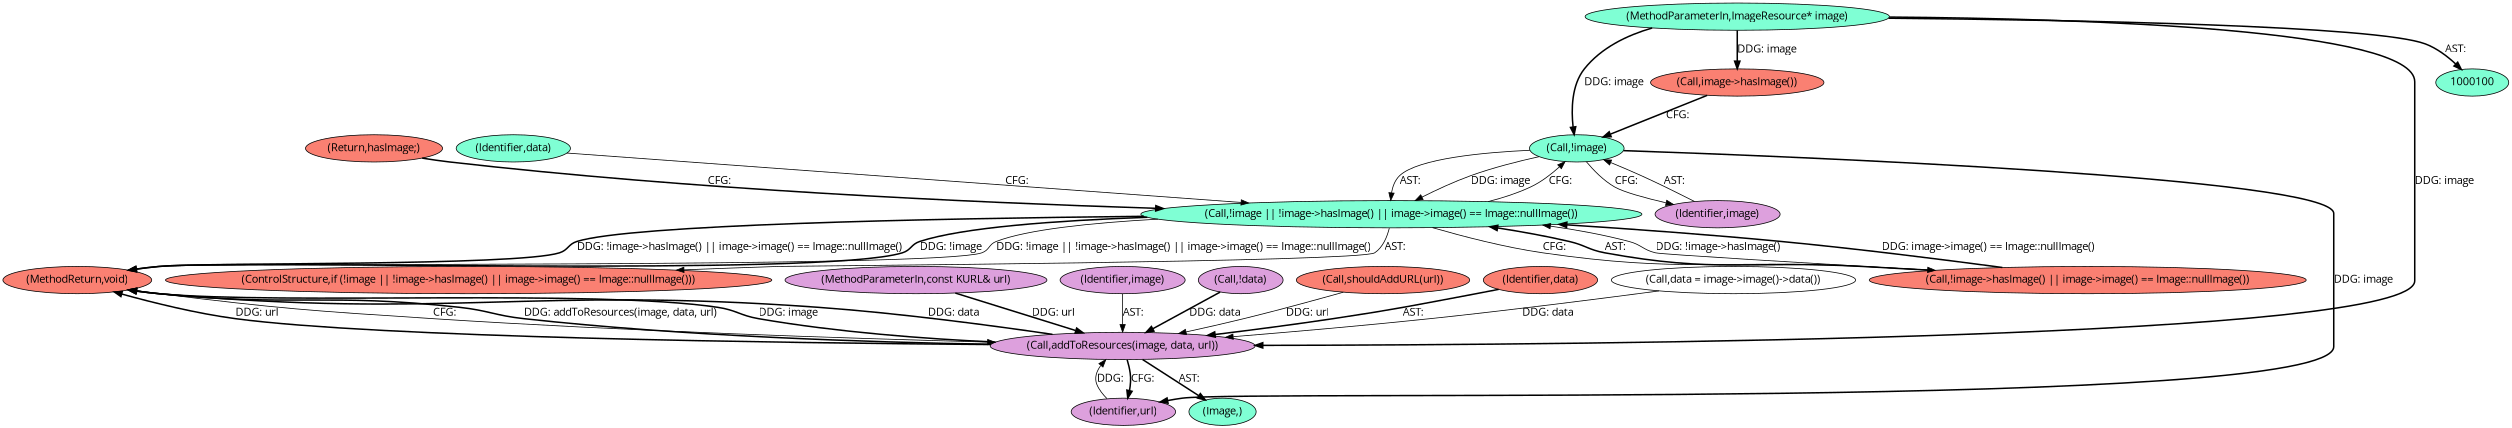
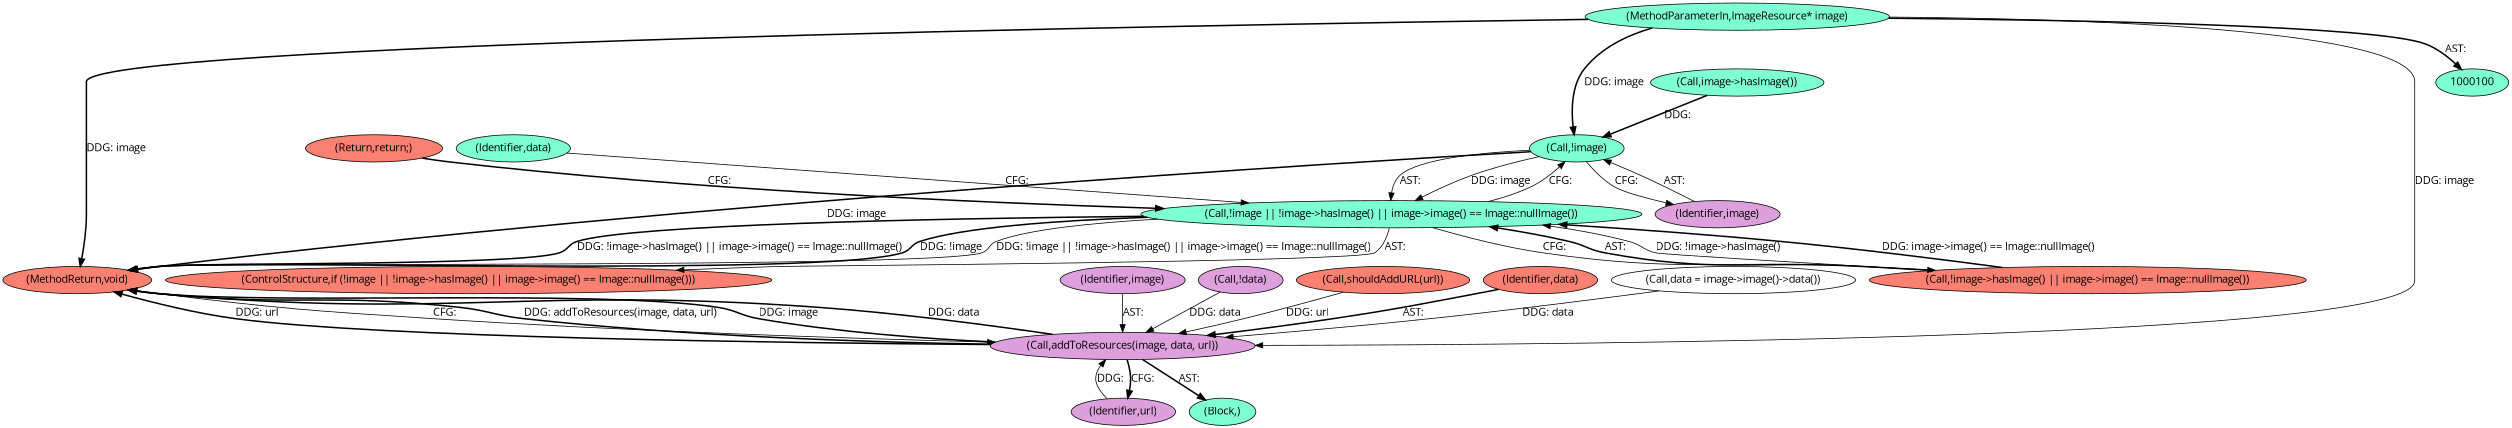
(1737, 46) -> (747, 37)
(1737, 83) -> (1737, 83)
(1679, 115) -> (1679, 115)
(374, 148) -> (374, 148)
(916, 280) -> none
(1187, 310) -> (1187, 310)
(2210, 321) -> (2210, 321)
(2177, 379) -> (833, 200)
(1223, 412) -> (1223, 412)
